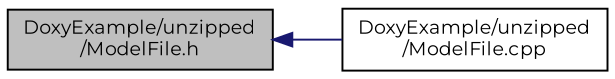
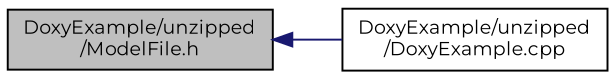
(475, 40) -> (475, 40)
